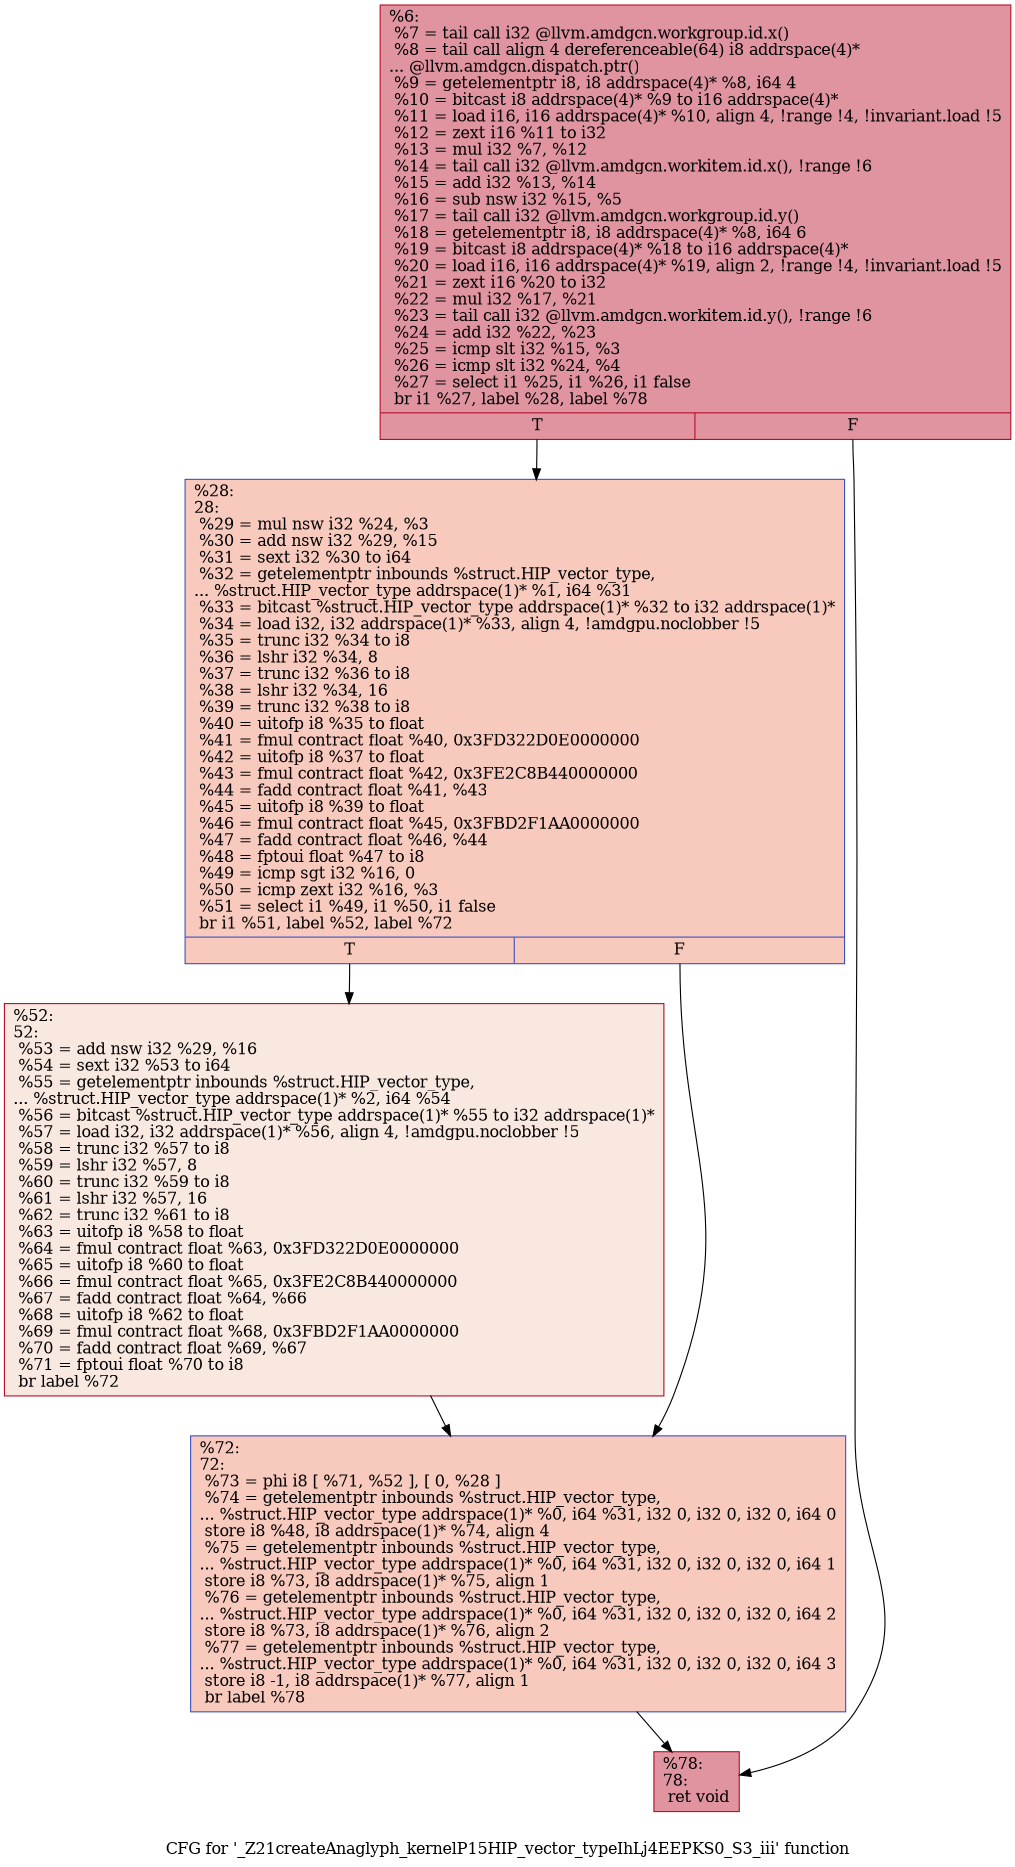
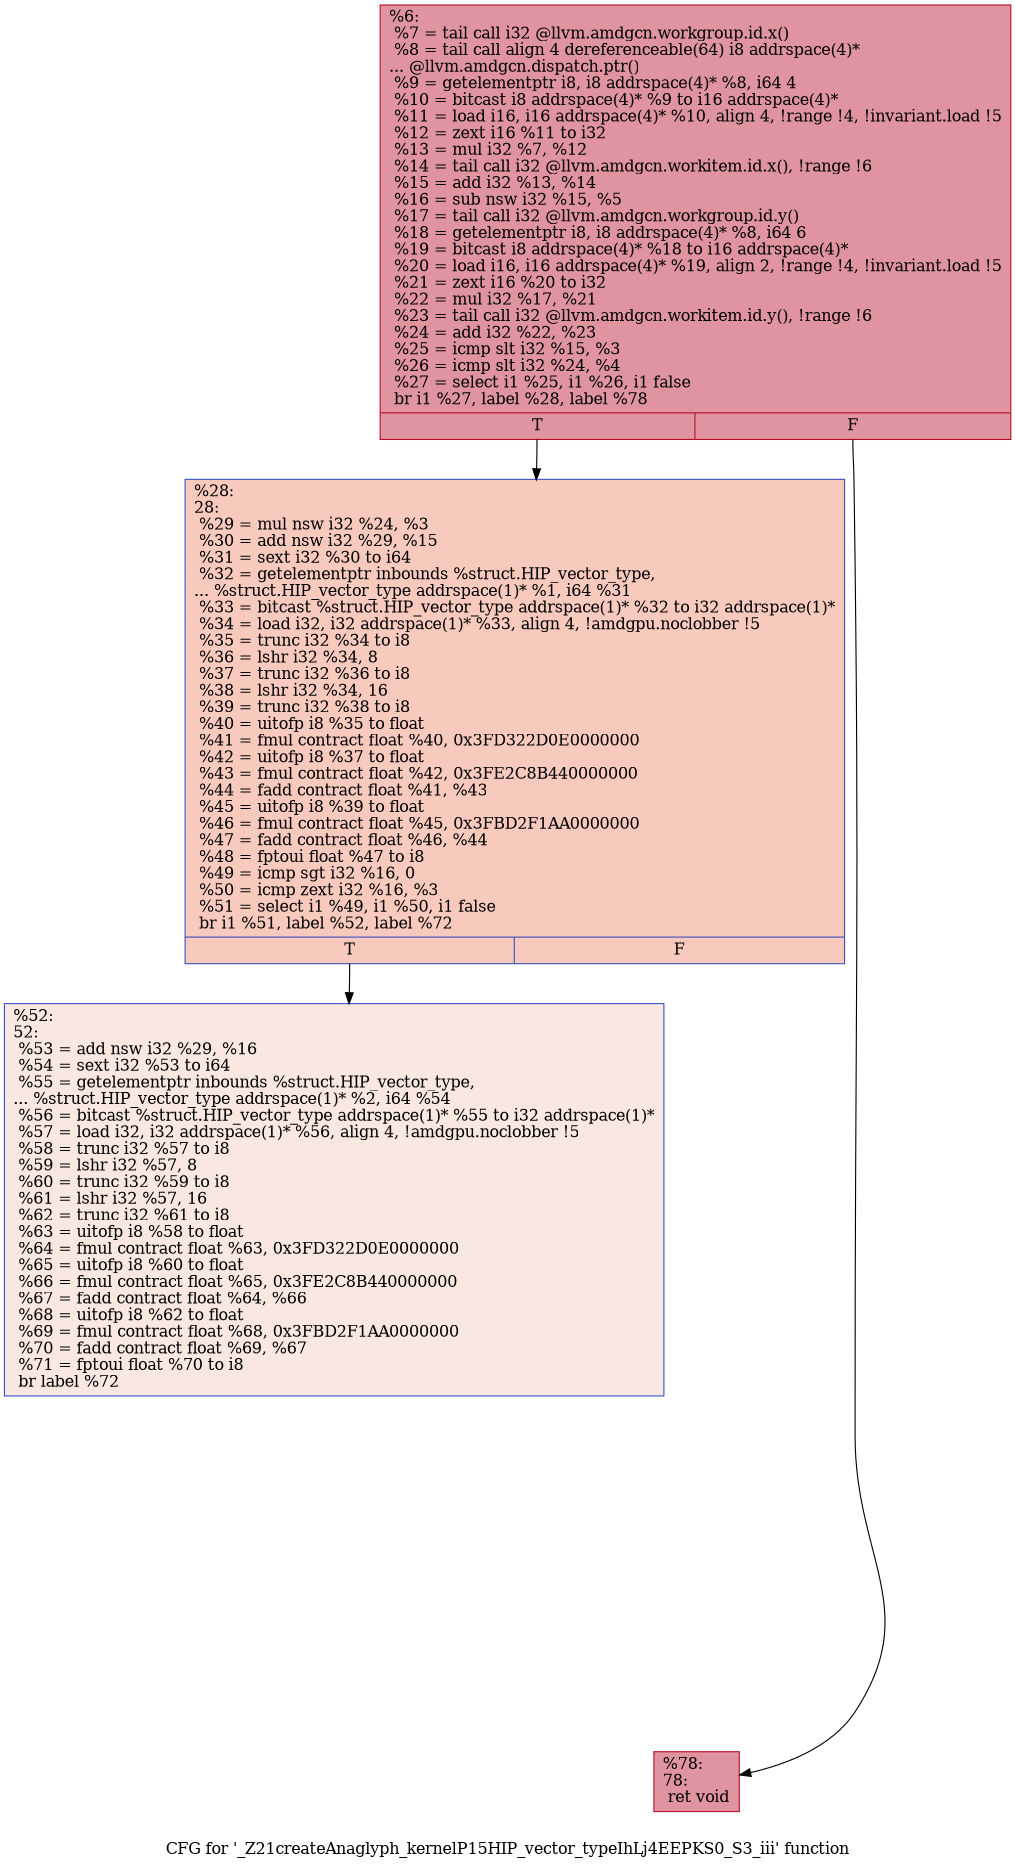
(334, 1200) -> (334, 1200)
(518, 1574) -> none
